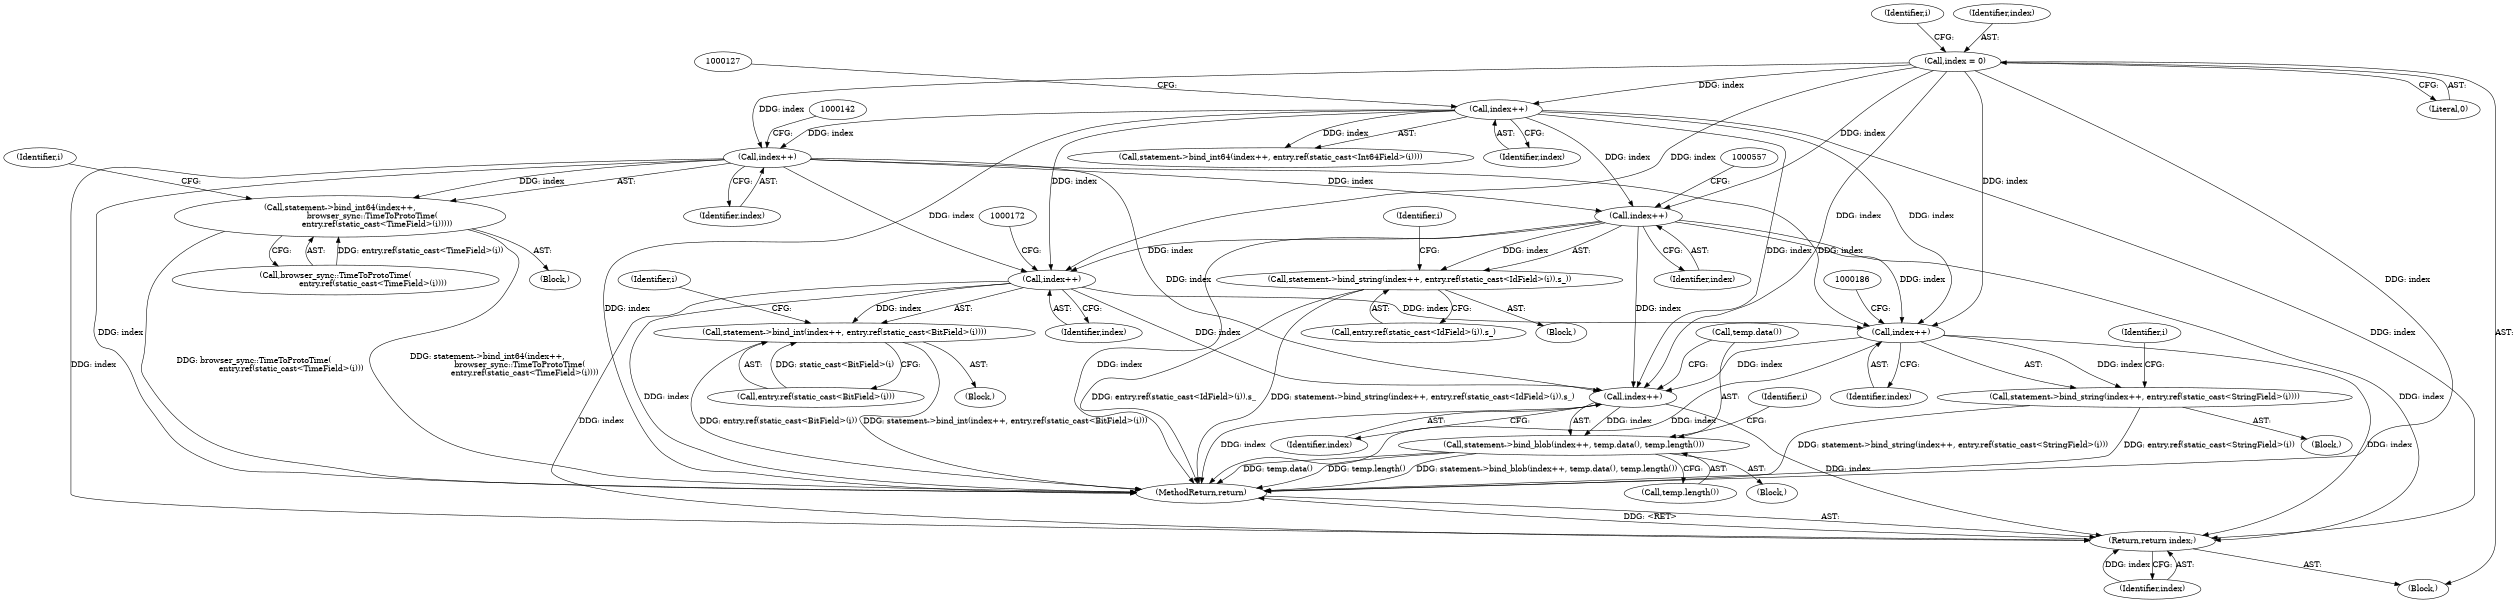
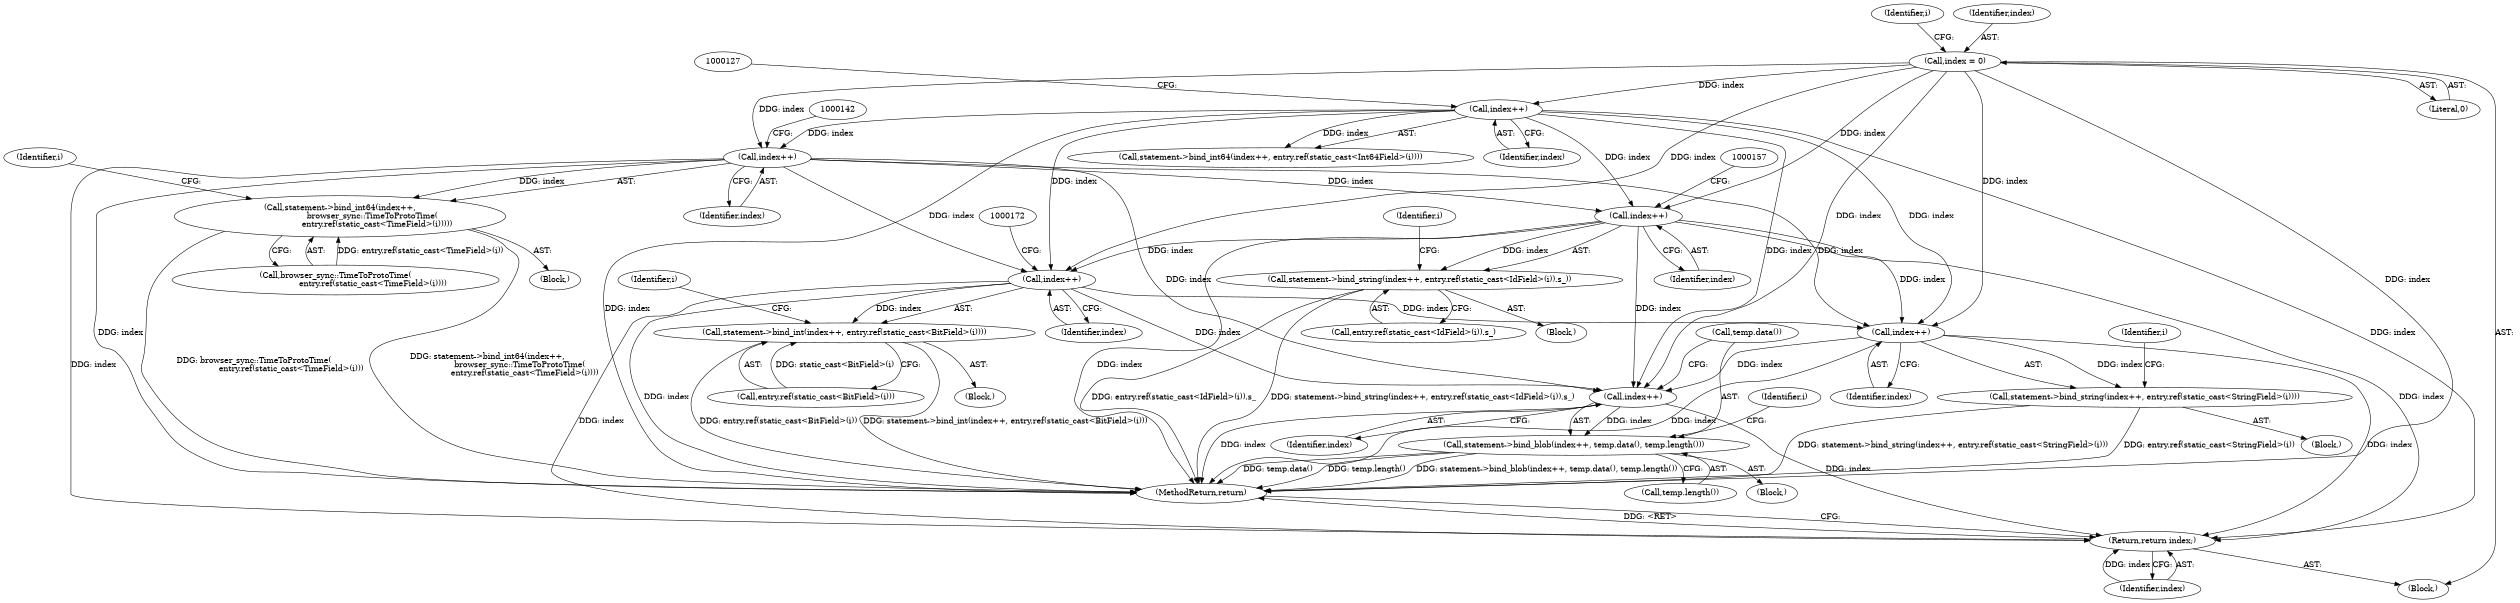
(2430, 86) -> (2430, 86)
(1749, 158) -> (1749, 158)
(1852, 280) -> none
(1832, 517) -> (1832, 517)
